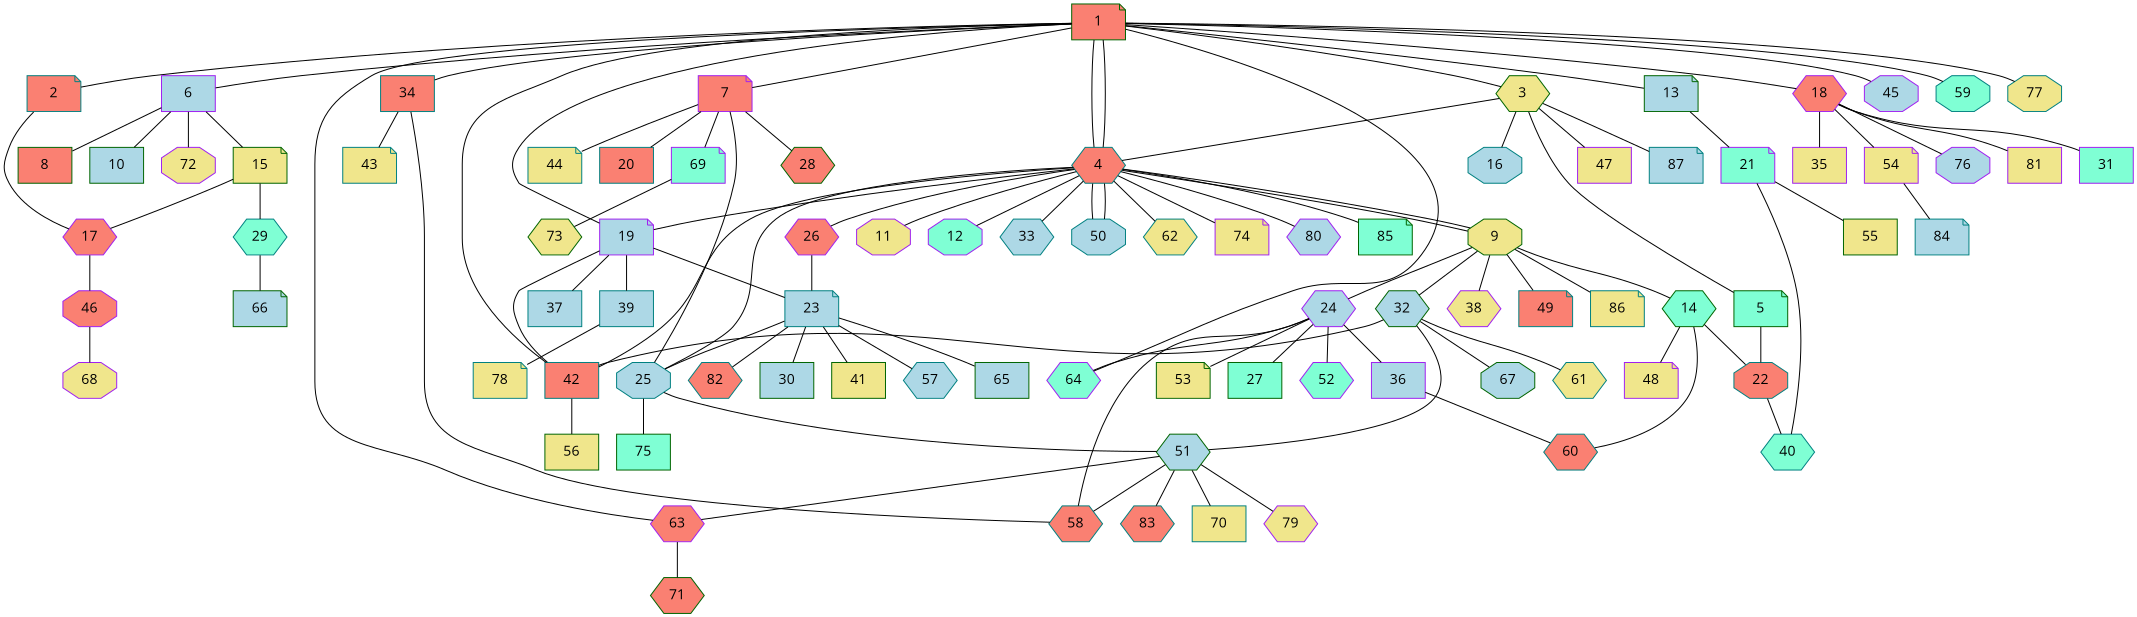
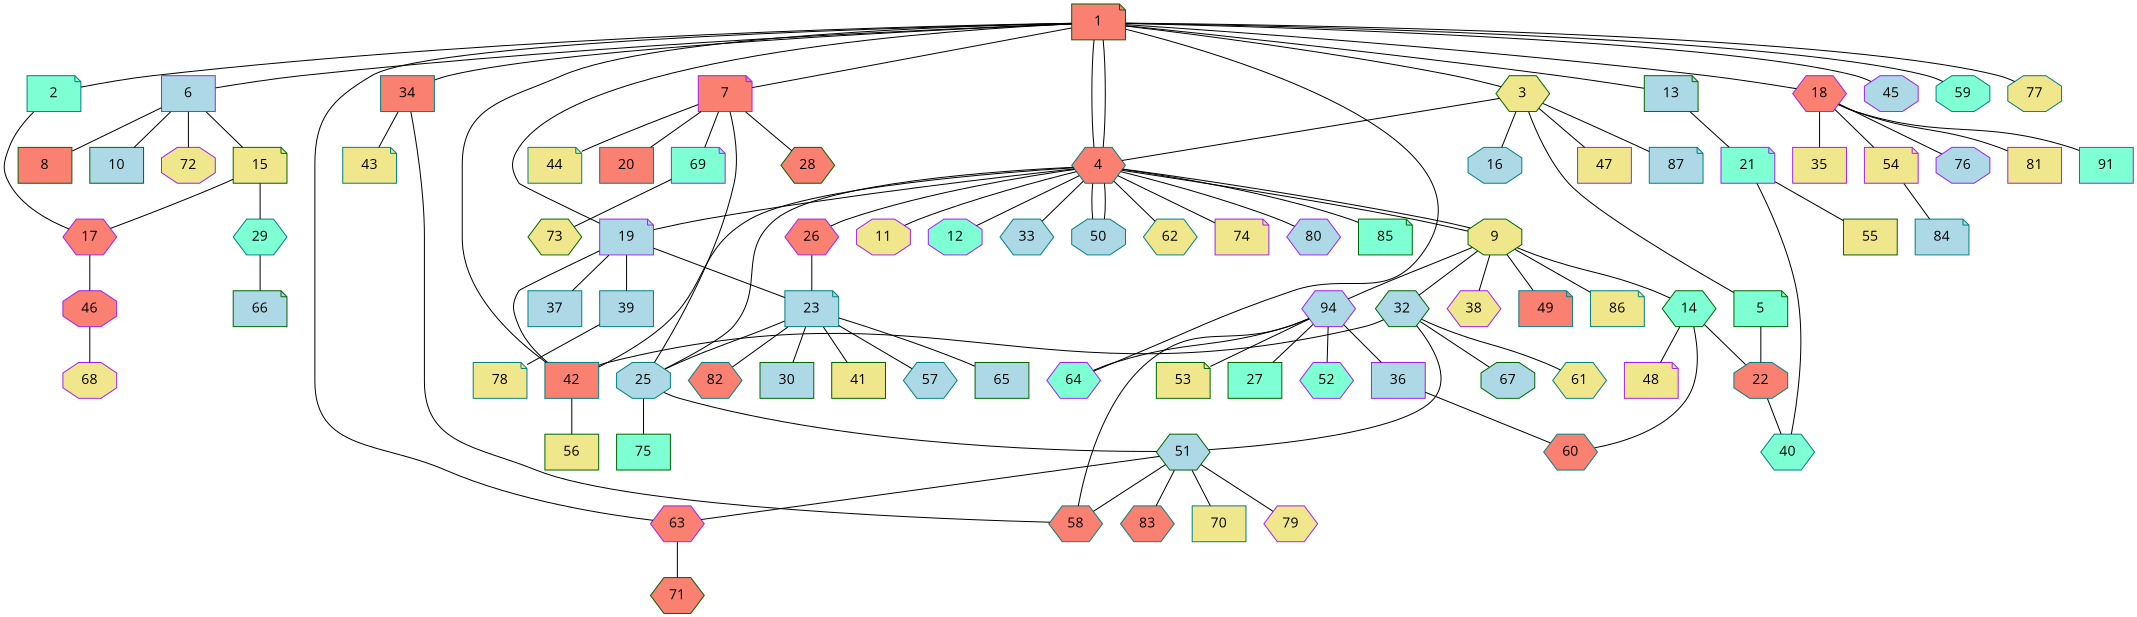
(54, 94) -> (54, 94)
(2106, 165) -> (2106, 165)
(1329, 309) -> (1329, 309)
